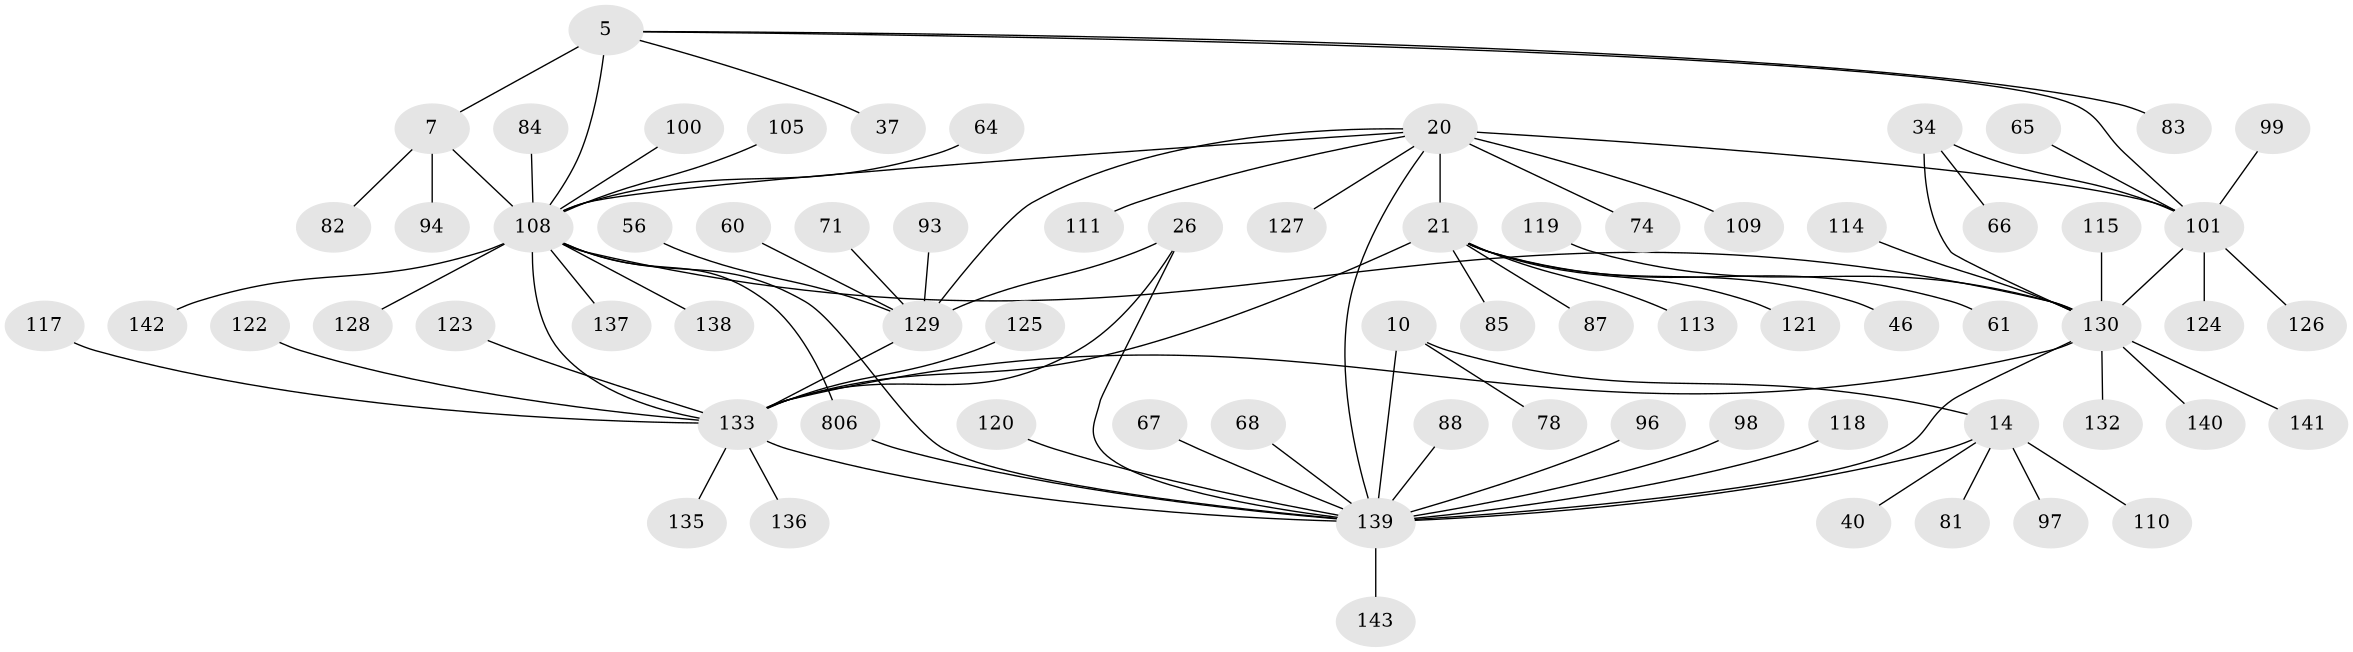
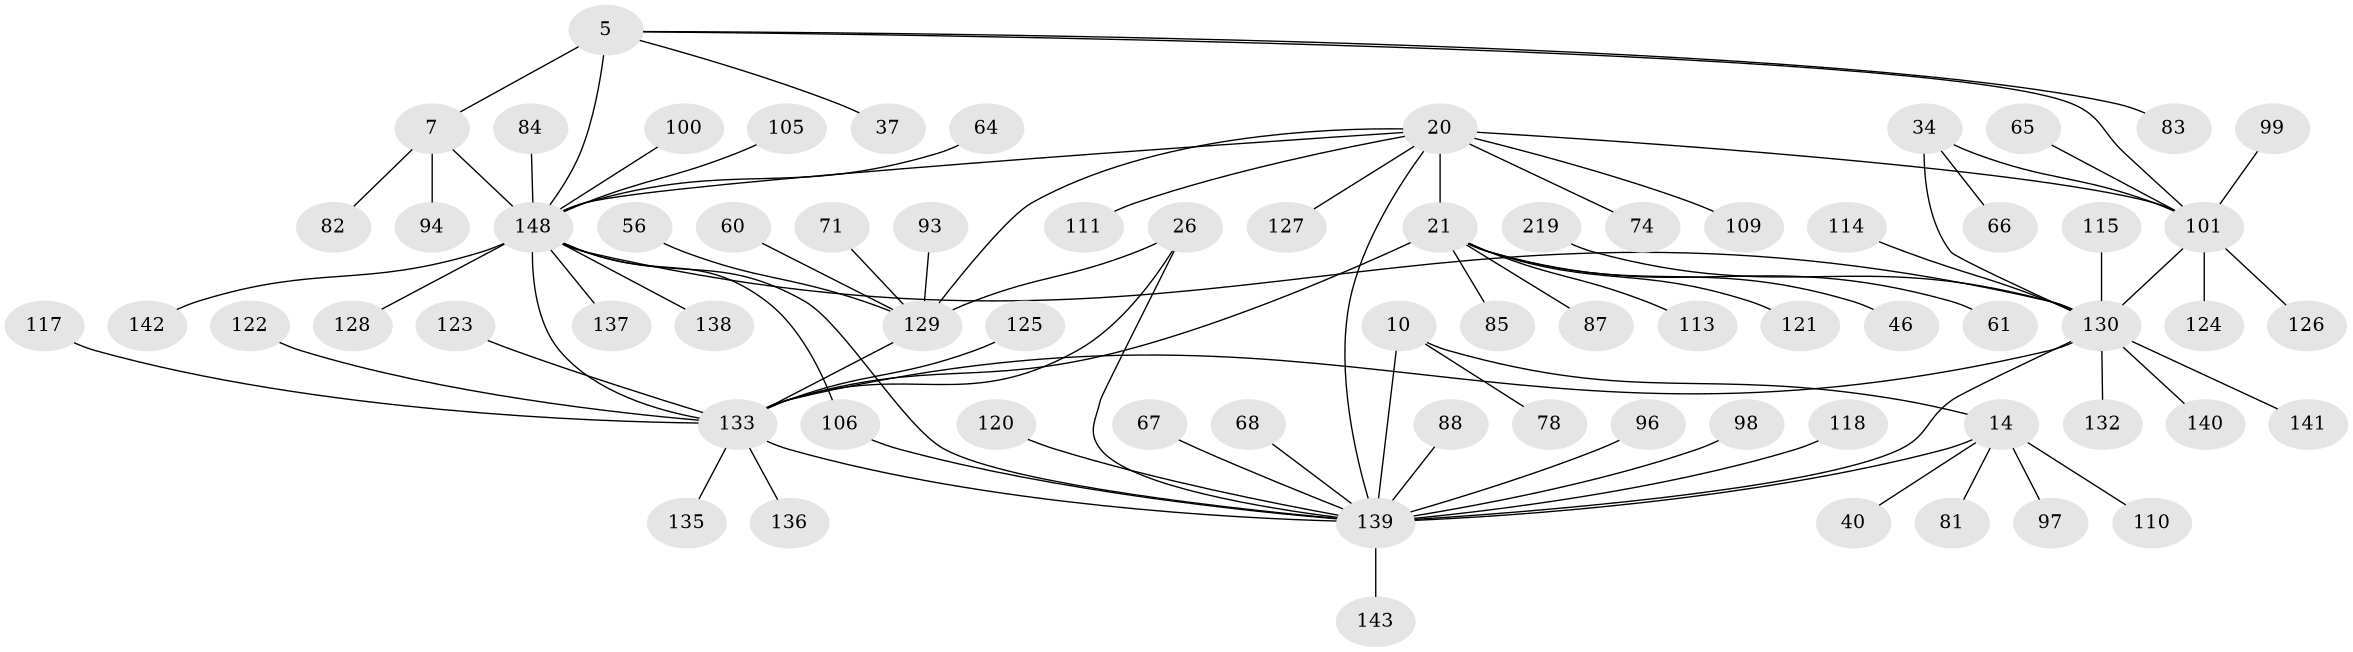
(534, 227) -> (534, 227)
(1541, 227) -> (1541, 227)
(840, 425) -> (840, 425)
